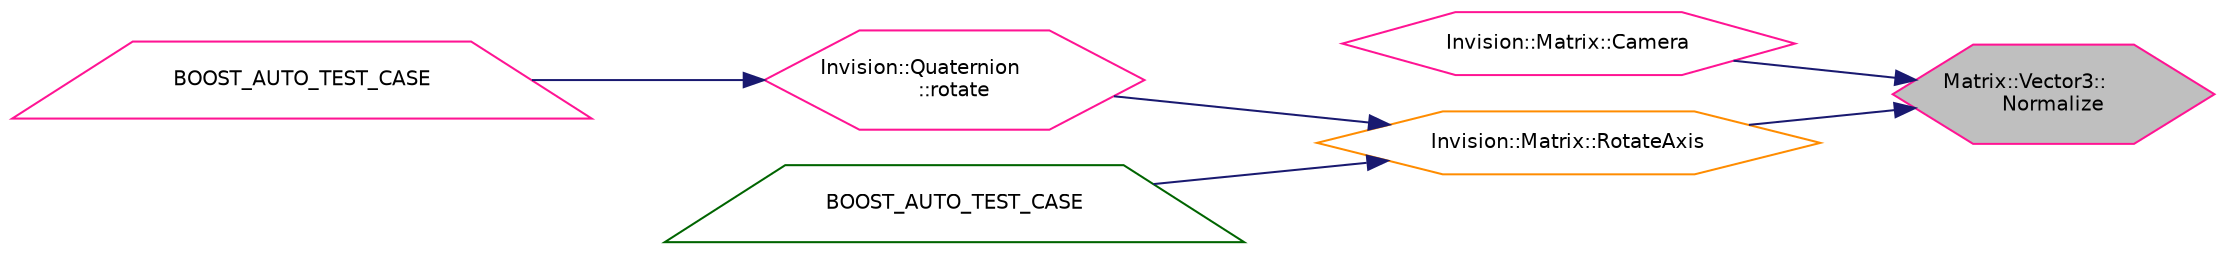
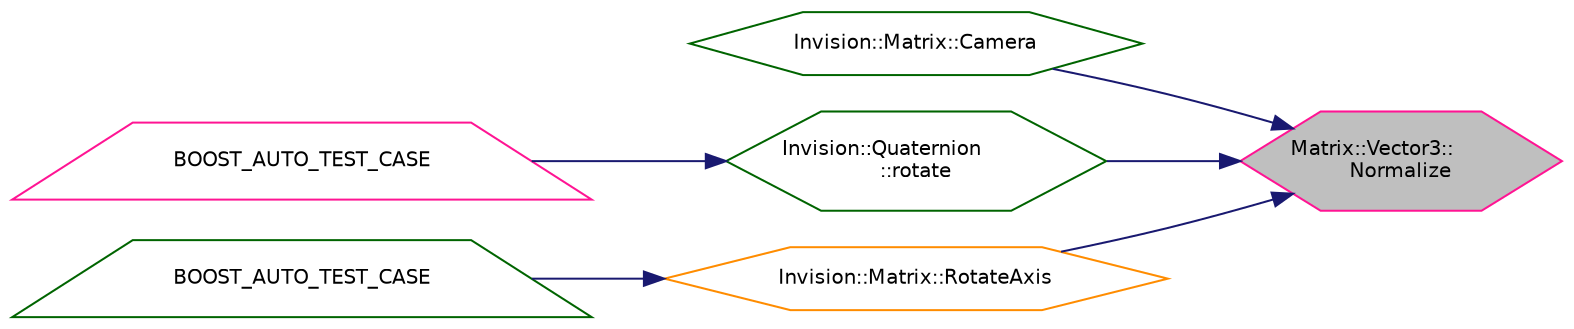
(1569, 44) -> (916, 44)
(954, 80) -> (916, 161)
(1242, 109) -> (1163, 161)
